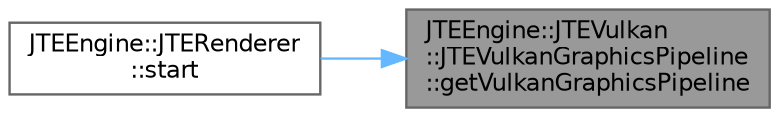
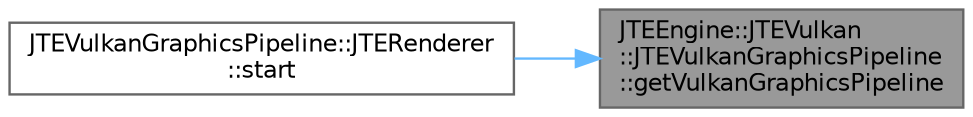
(165, 59) -> (262, 59)
